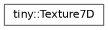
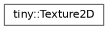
(54, 15) -> (54, 15)
